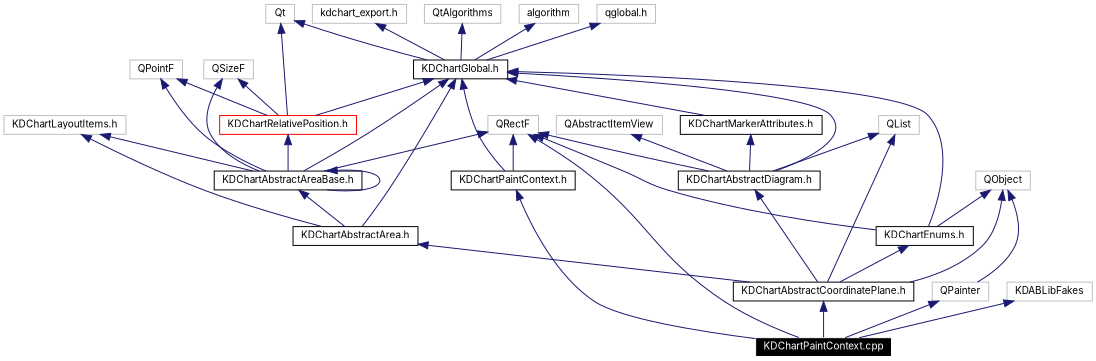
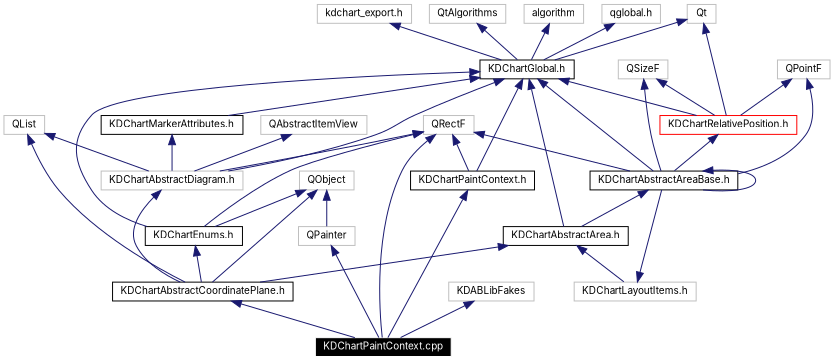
(749, 180) -> (172, 180)
(203, 190) -> (604, 267)
